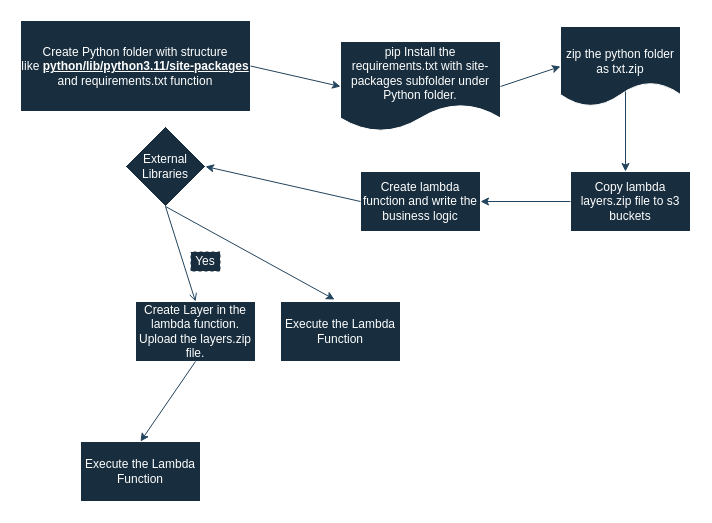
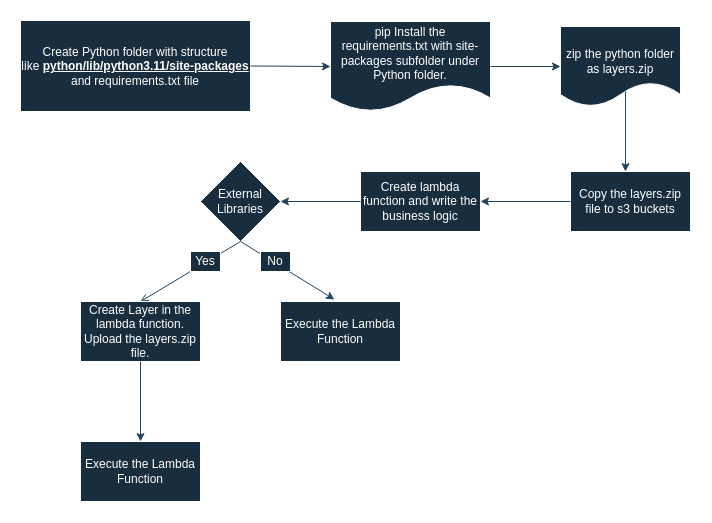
(621, 55) -> (621, 55)
(136, 67) -> (136, 67)
(421, 87) -> (411, 67)
(166, 167) -> (241, 202)
(631, 202) -> (631, 202)
(206, 262) -> (206, 262)
none -> (276, 262)
(196, 332) -> (141, 332)
